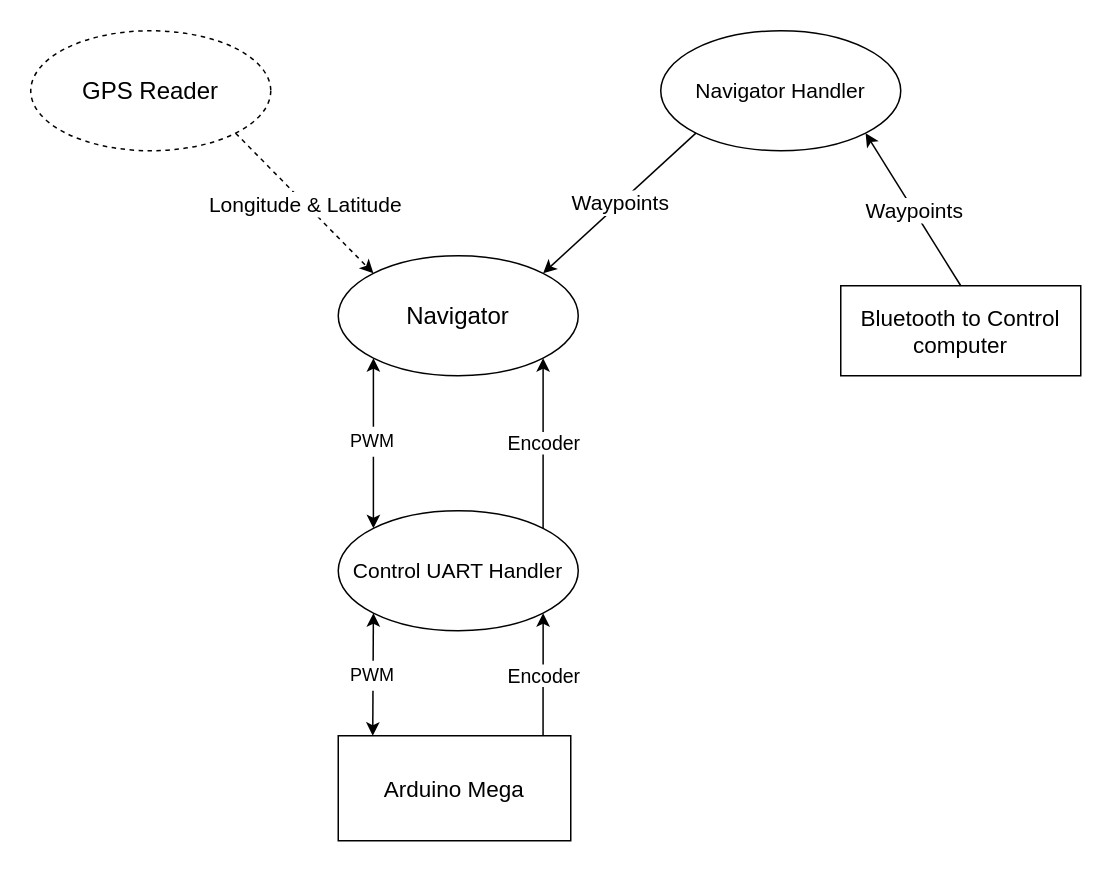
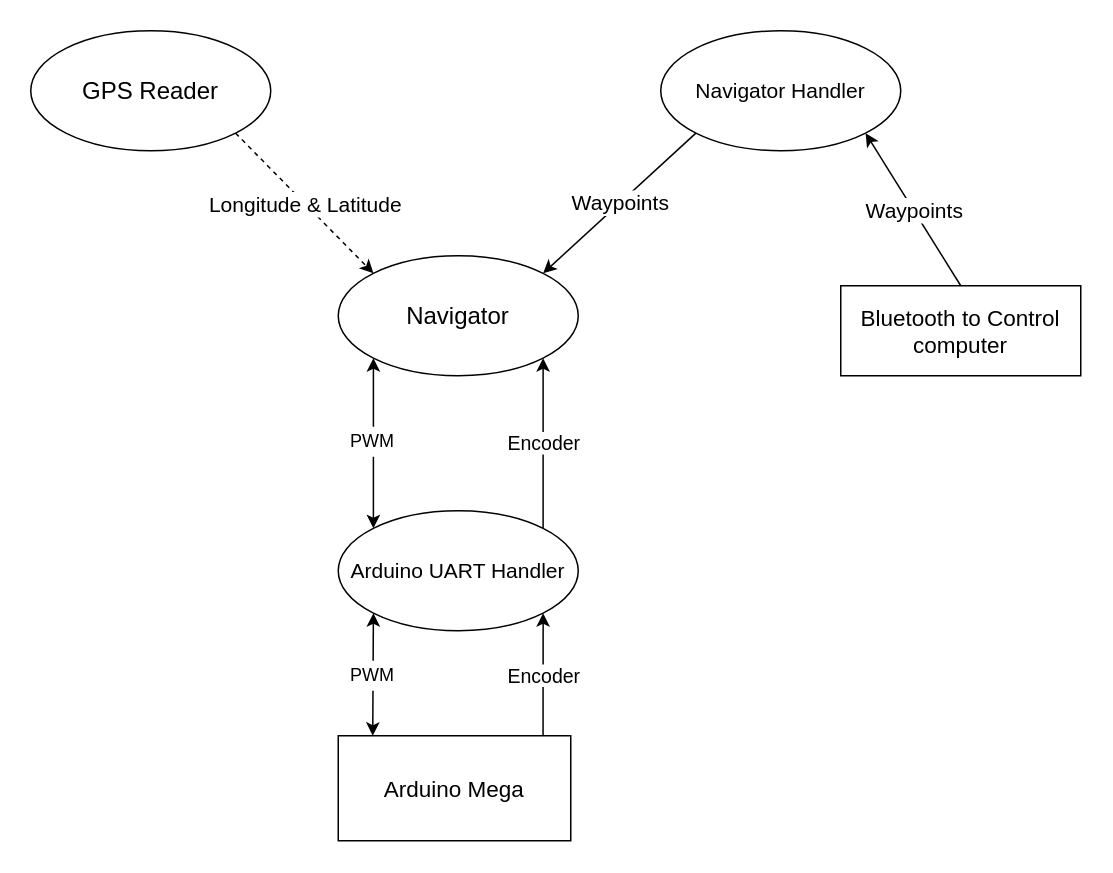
(151, 91) -> (151, 91)
(458, 571) -> (458, 571)
